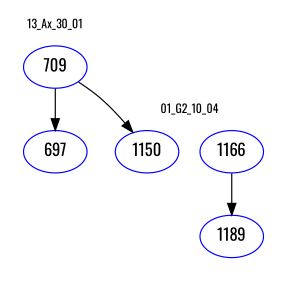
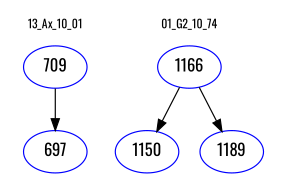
(55, 25) -> (55, 25)
(113, 110) -> (171, 104)
(189, 110) -> (189, 25)
